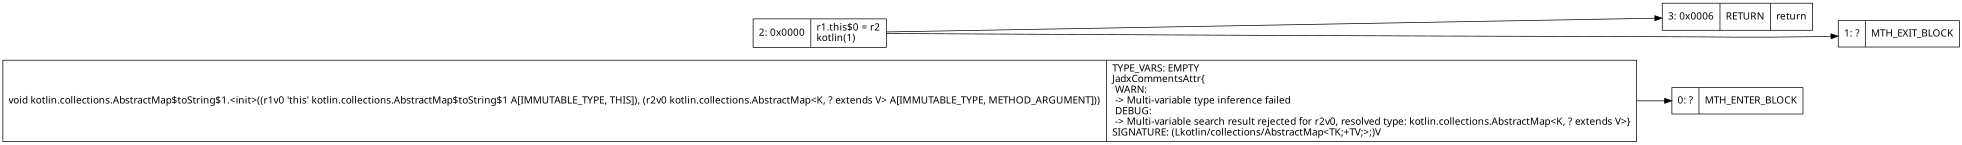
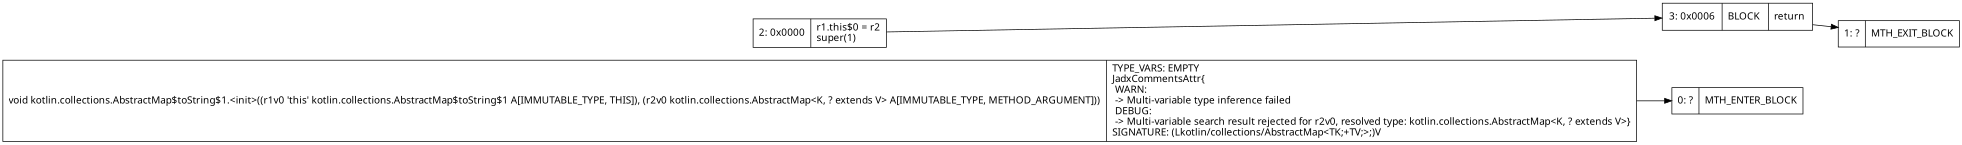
(1745, 16) -> (1744, 16)
(1359, 36) -> (1822, 26)
(836, 38) -> (836, 38)
